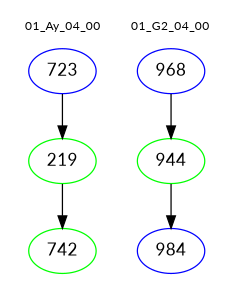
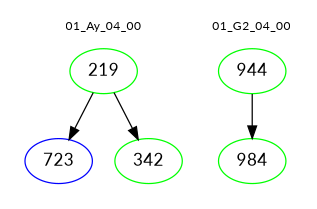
(171, 71) -> none
(62, 110) -> (84, 111)
(62, 251) -> (149, 161)
(171, 251) -> (252, 161)
